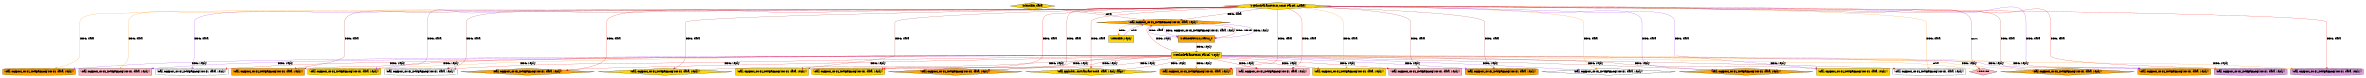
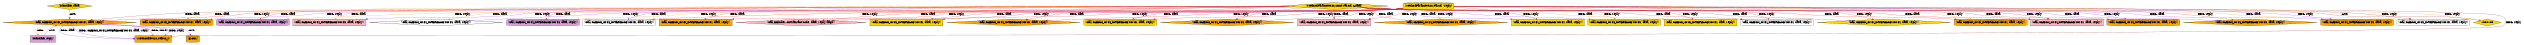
none -> (193, 39)
(1121, 39) -> (43, 39)
(1196, 47) -> (1868, 33)
(1937, 64) -> (2452, 14)
(1091, 72) -> (801, 22)
(1983, 72) -> (2487, 22)
